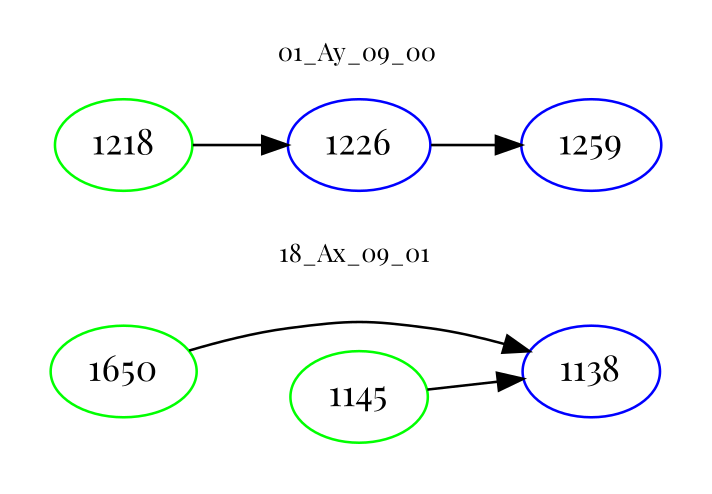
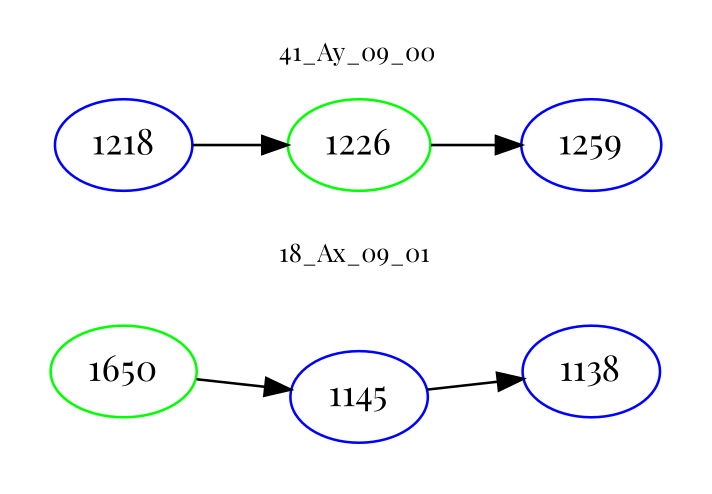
(358, 55) -> (358, 55)
(124, 145) -> (124, 145)
(359, 145) -> (359, 145)
(346, 322) -> (231, 383)
(359, 397) -> (359, 397)
